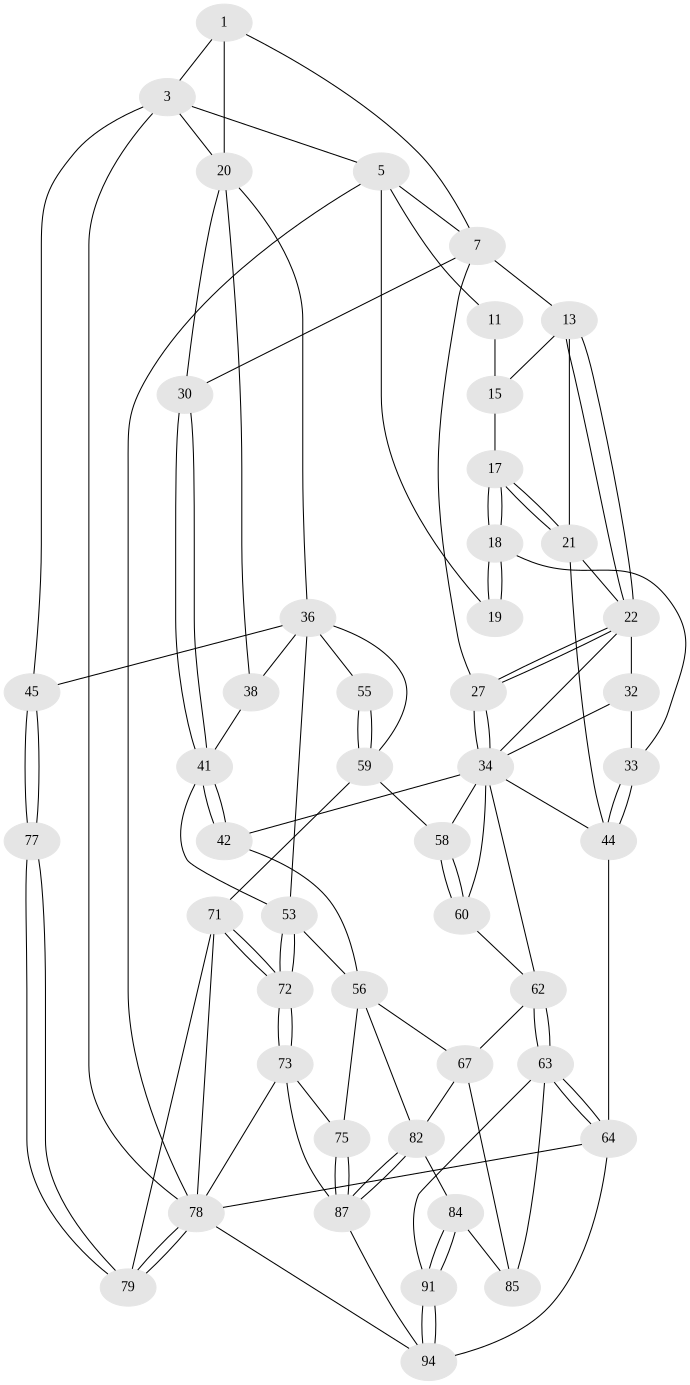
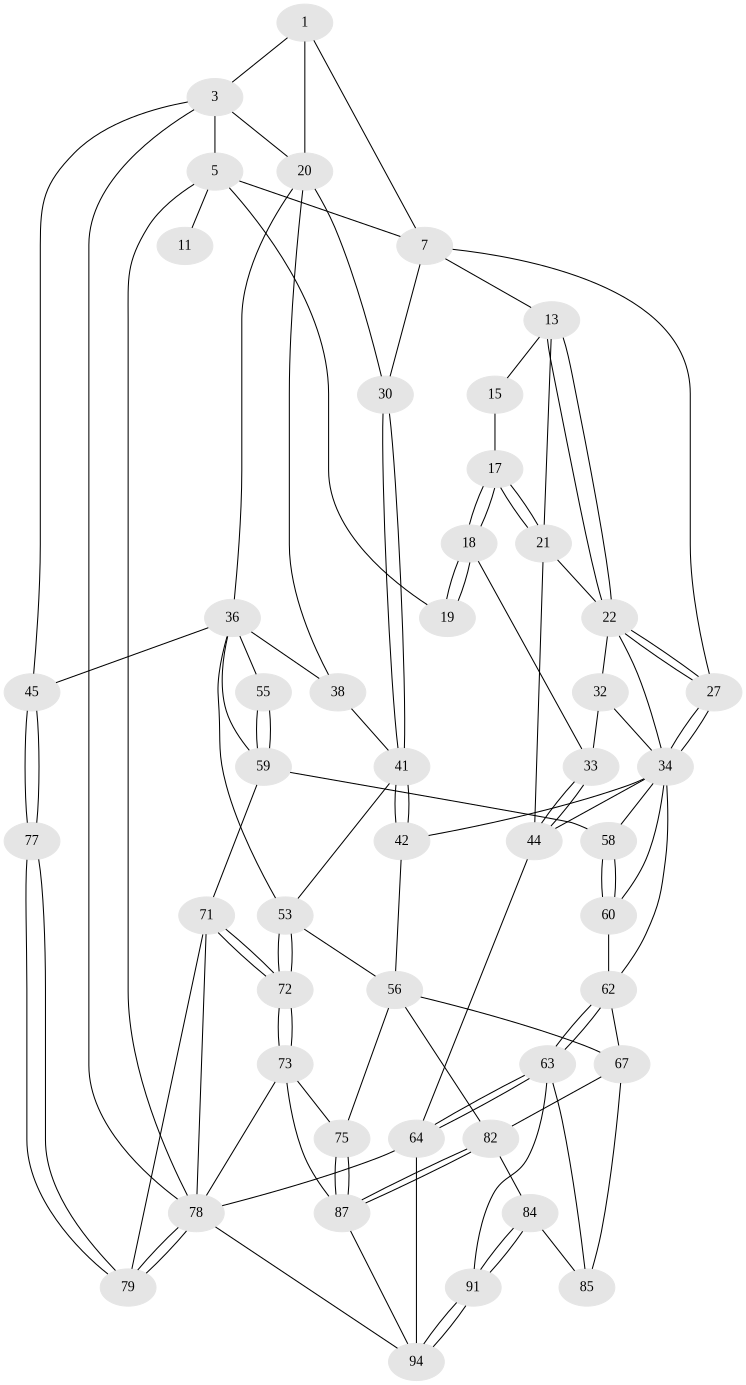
(495, 358) -> none
